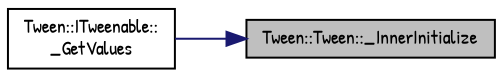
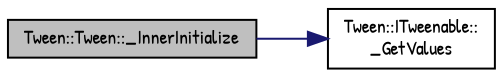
(201, 39) -> (282, 39)
